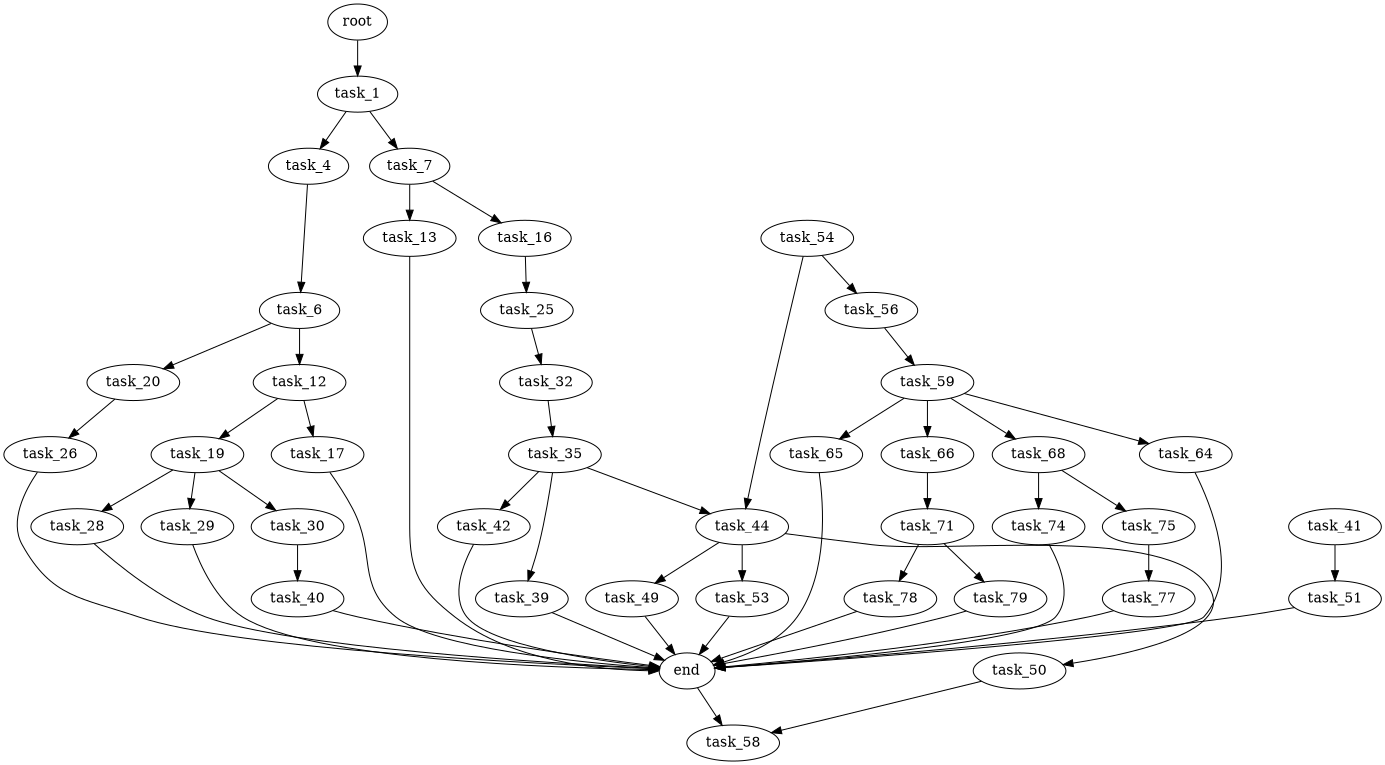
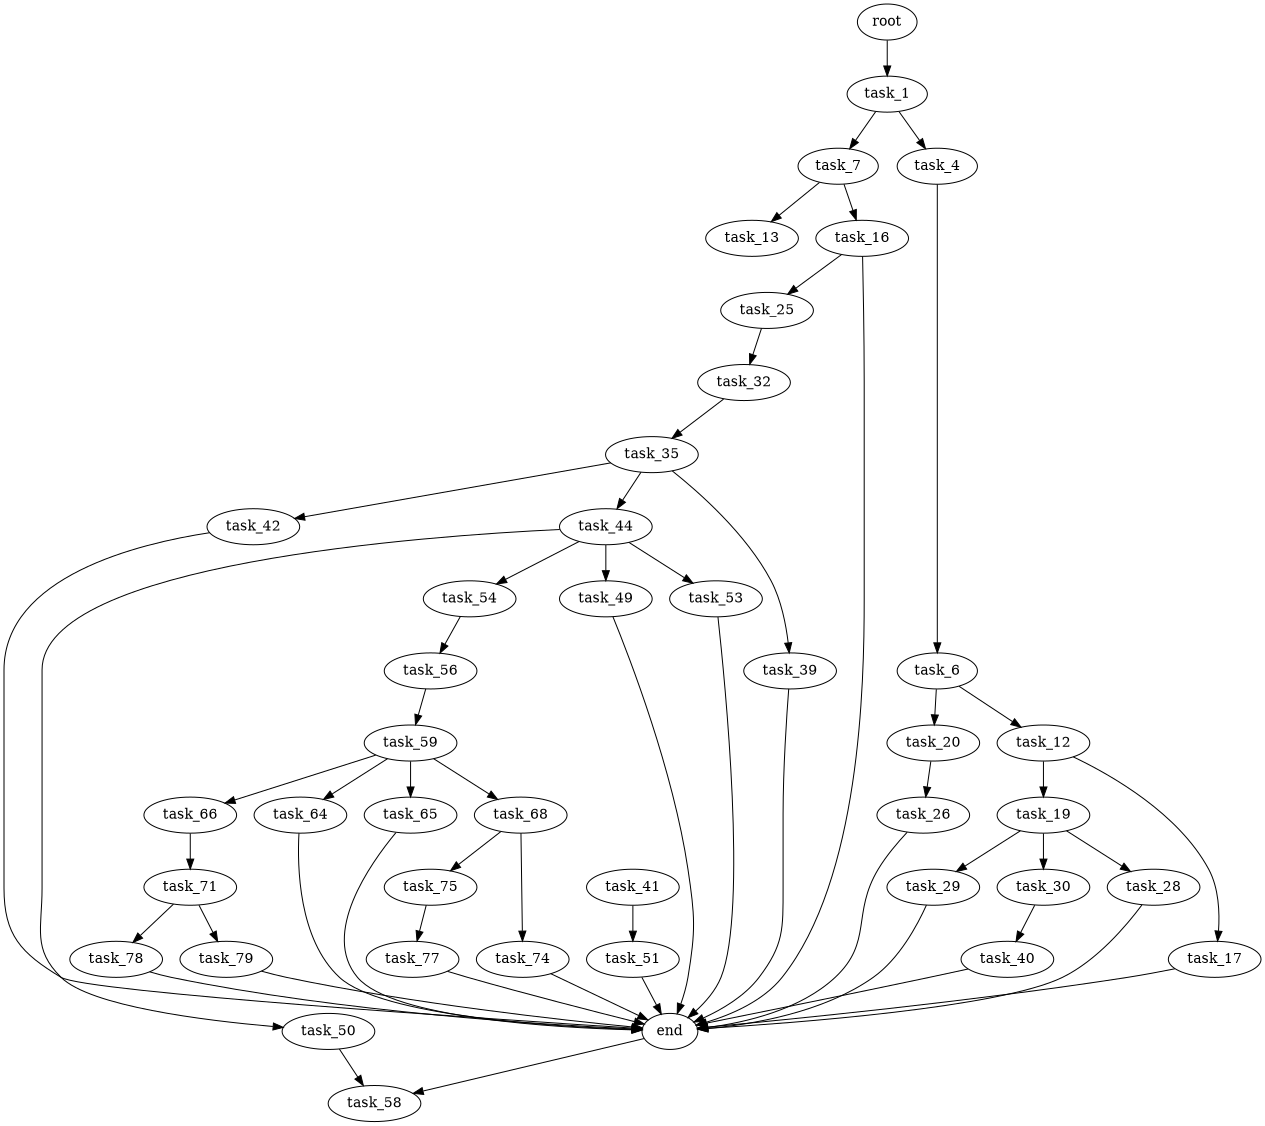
(775, 377) -> (542, 560)
(411, 547) -> (863, 669)
